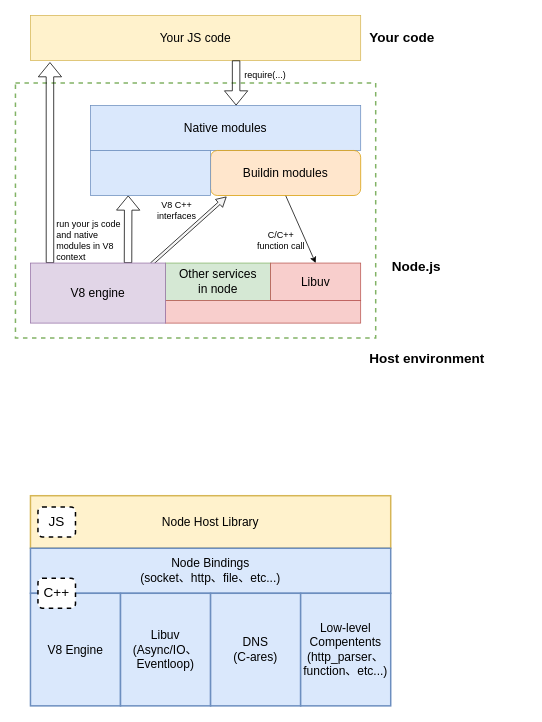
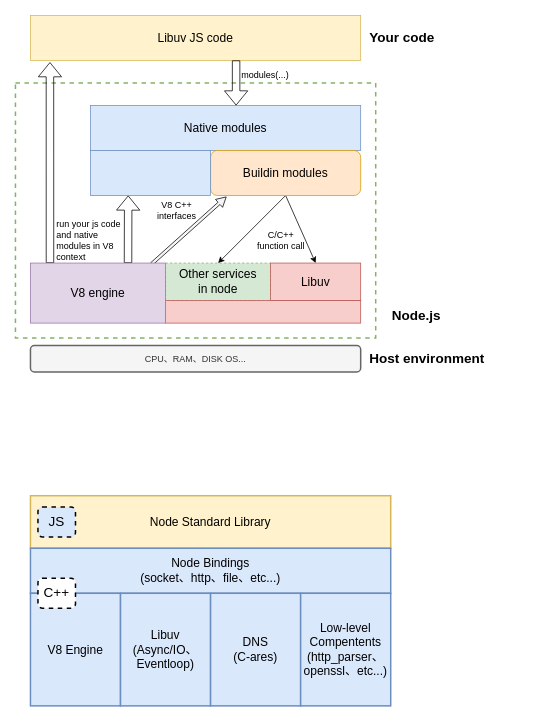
(195, 38) -> (195, 38)
(265, 75) -> (265, 75)
(284, 194) -> (253, 228)
(458, 267) -> (458, 315)
(218, 282) -> (218, 282)
none -> (195, 359)
(57, 522) -> (57, 522)
(210, 522) -> (210, 522)
(345, 649) -> (345, 649)
